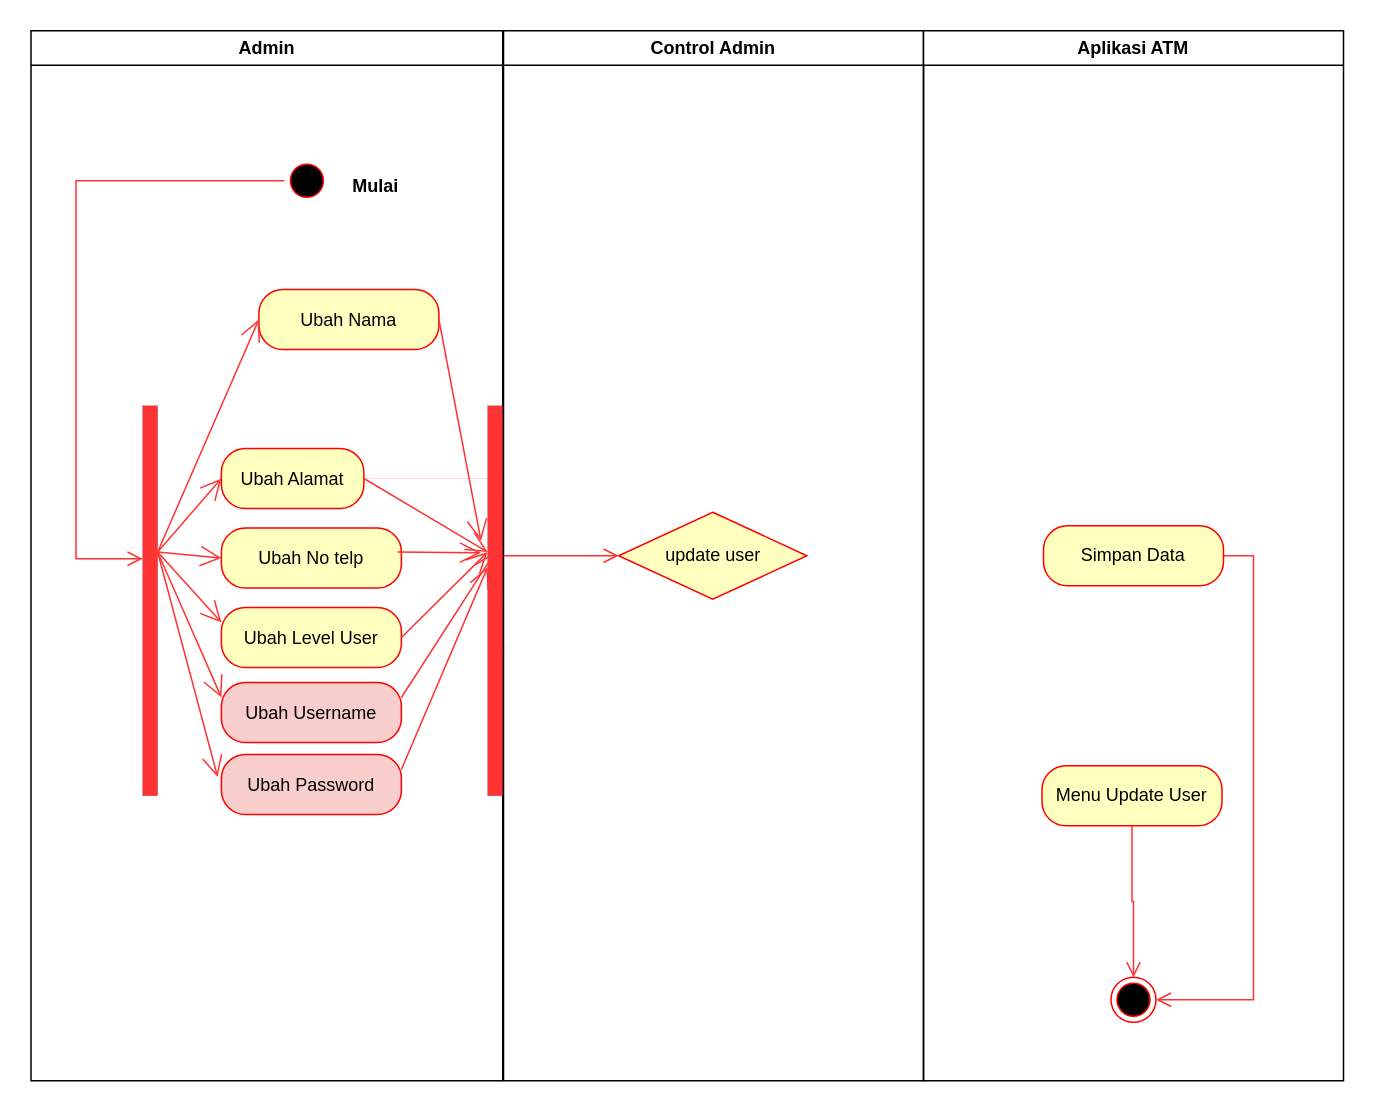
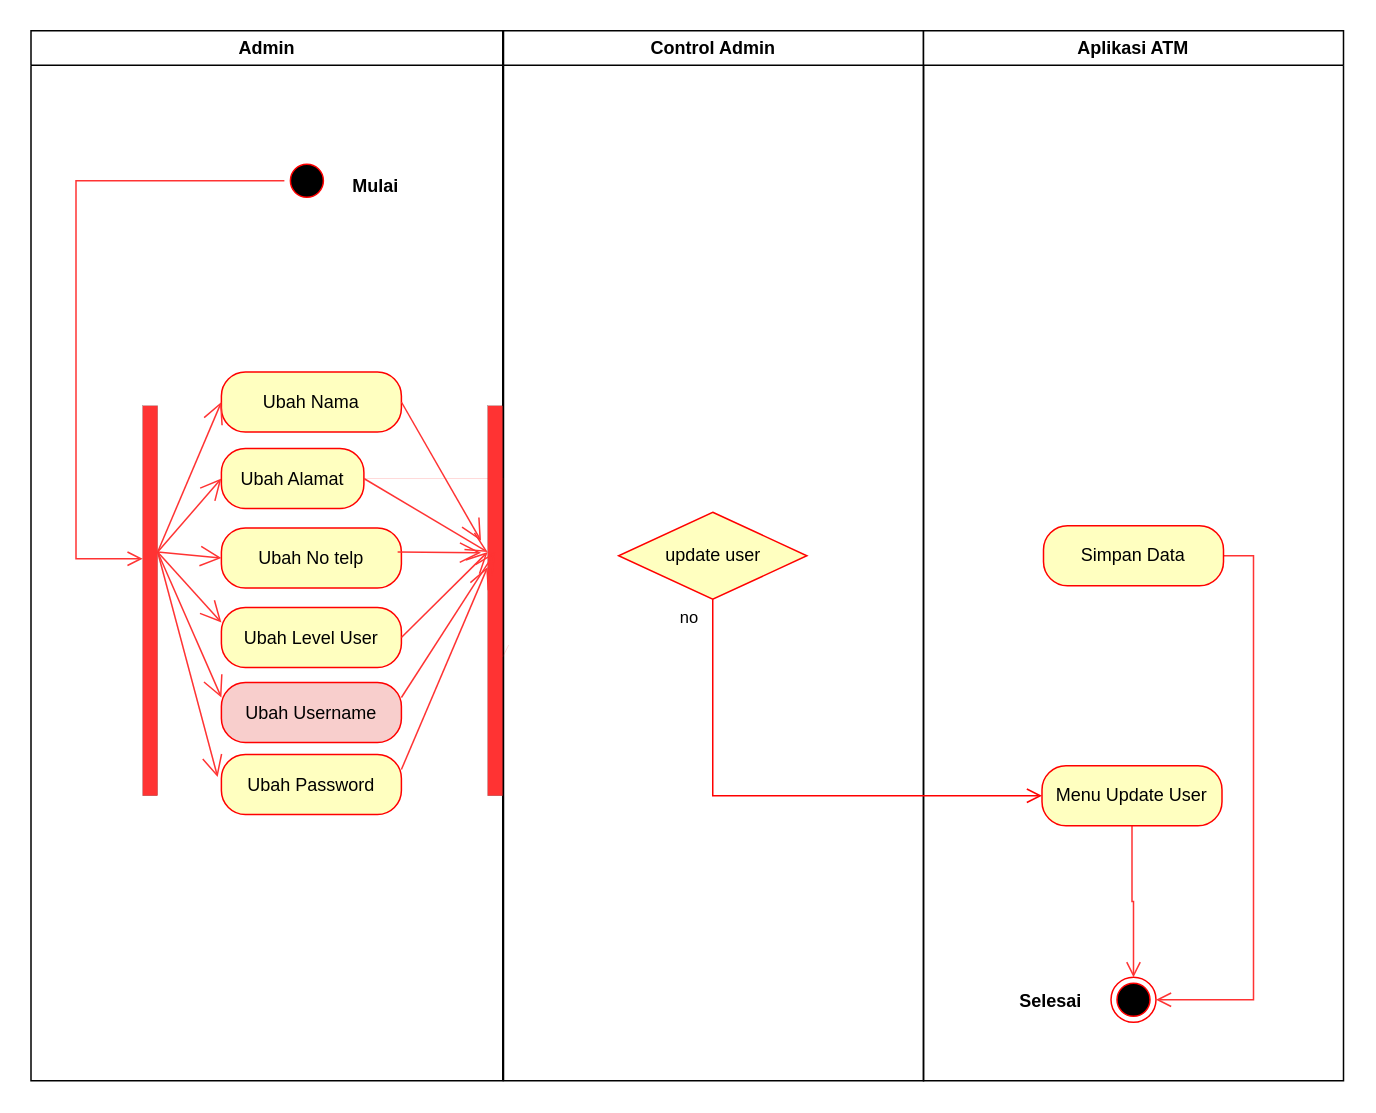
(349, 320) -> (311, 402)
(561, 556) -> none
(311, 785) -> (311, 785)
none -> (777, 796)
none -> (1051, 1000)
